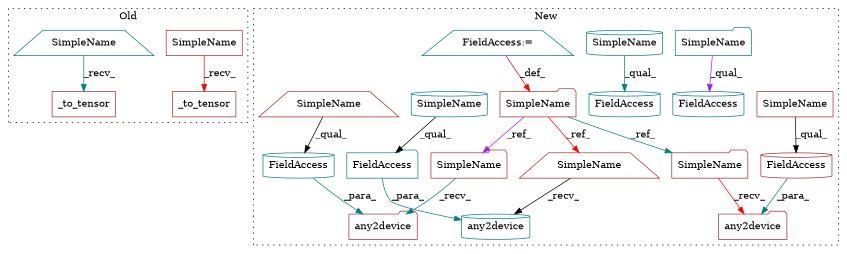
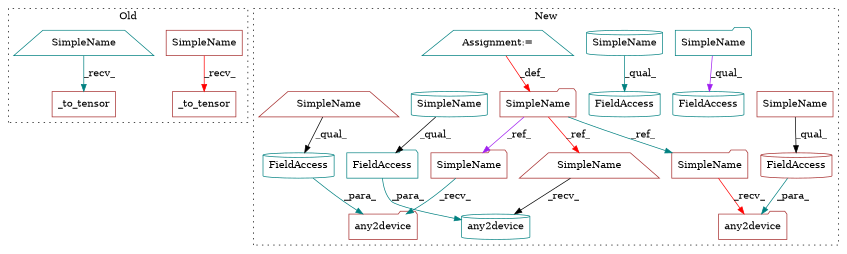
(498, 43) -> (498, 43)
